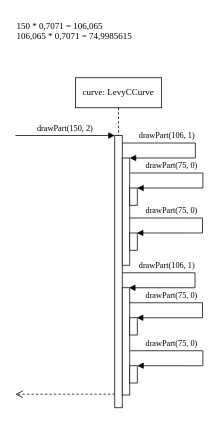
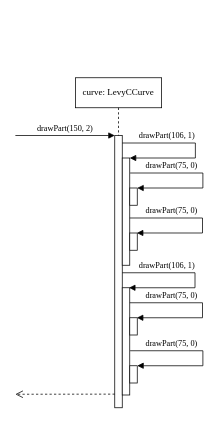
(79, 27) -> none
